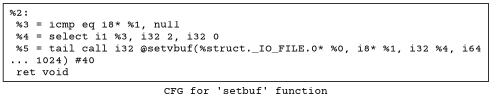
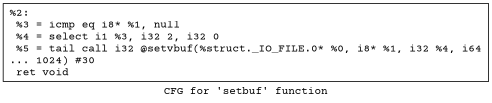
(52, 60) -> (52, 60)
